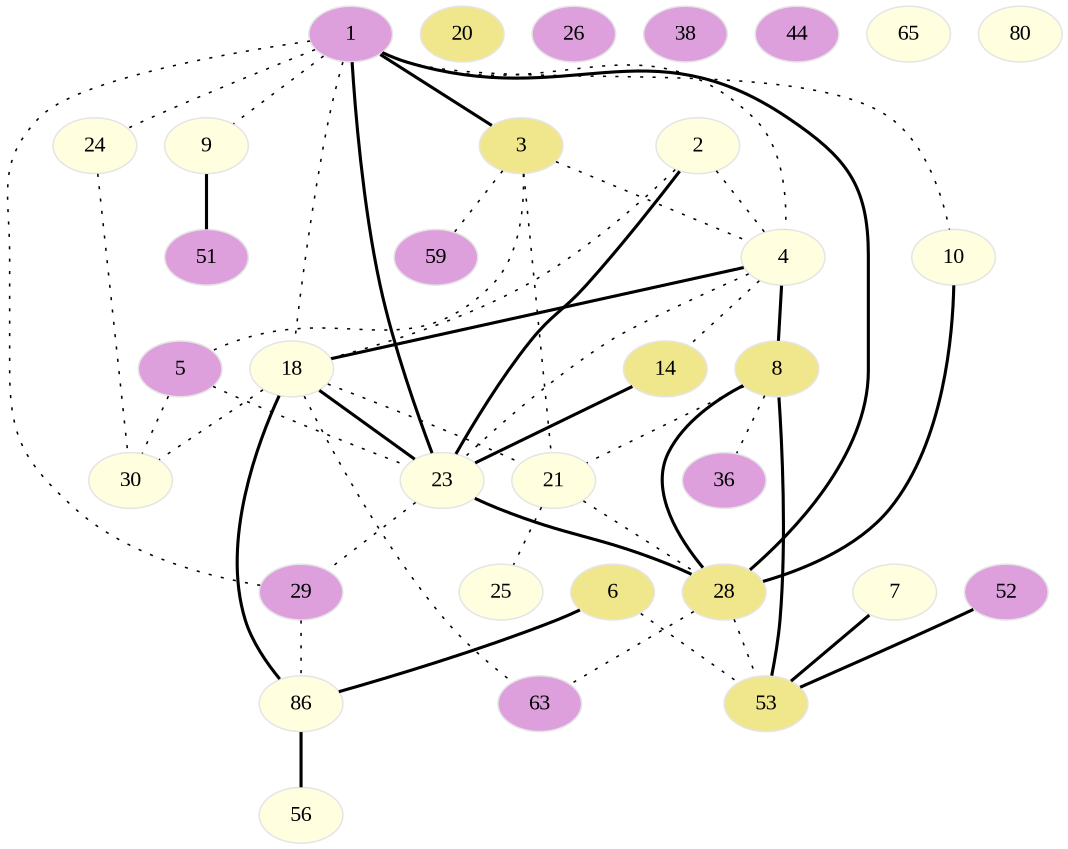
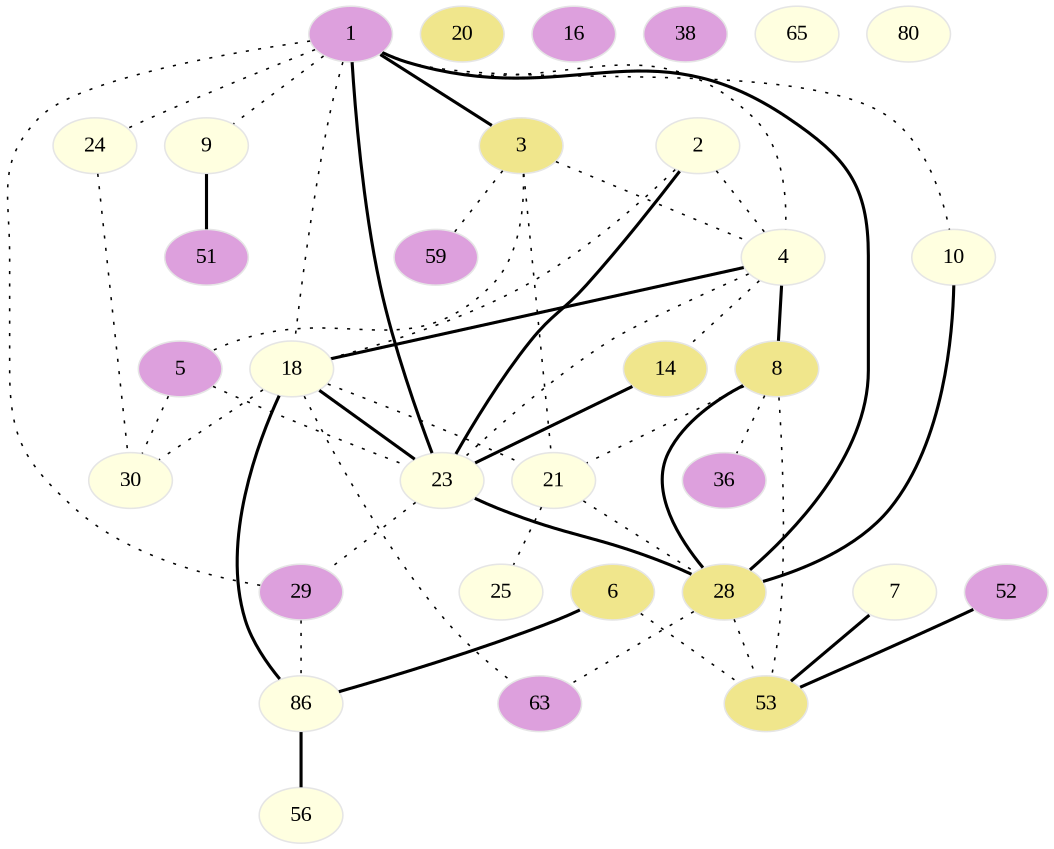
(574, 34) -> (574, 34)
(797, 34) -> none
(783, 523) -> (783, 523)
